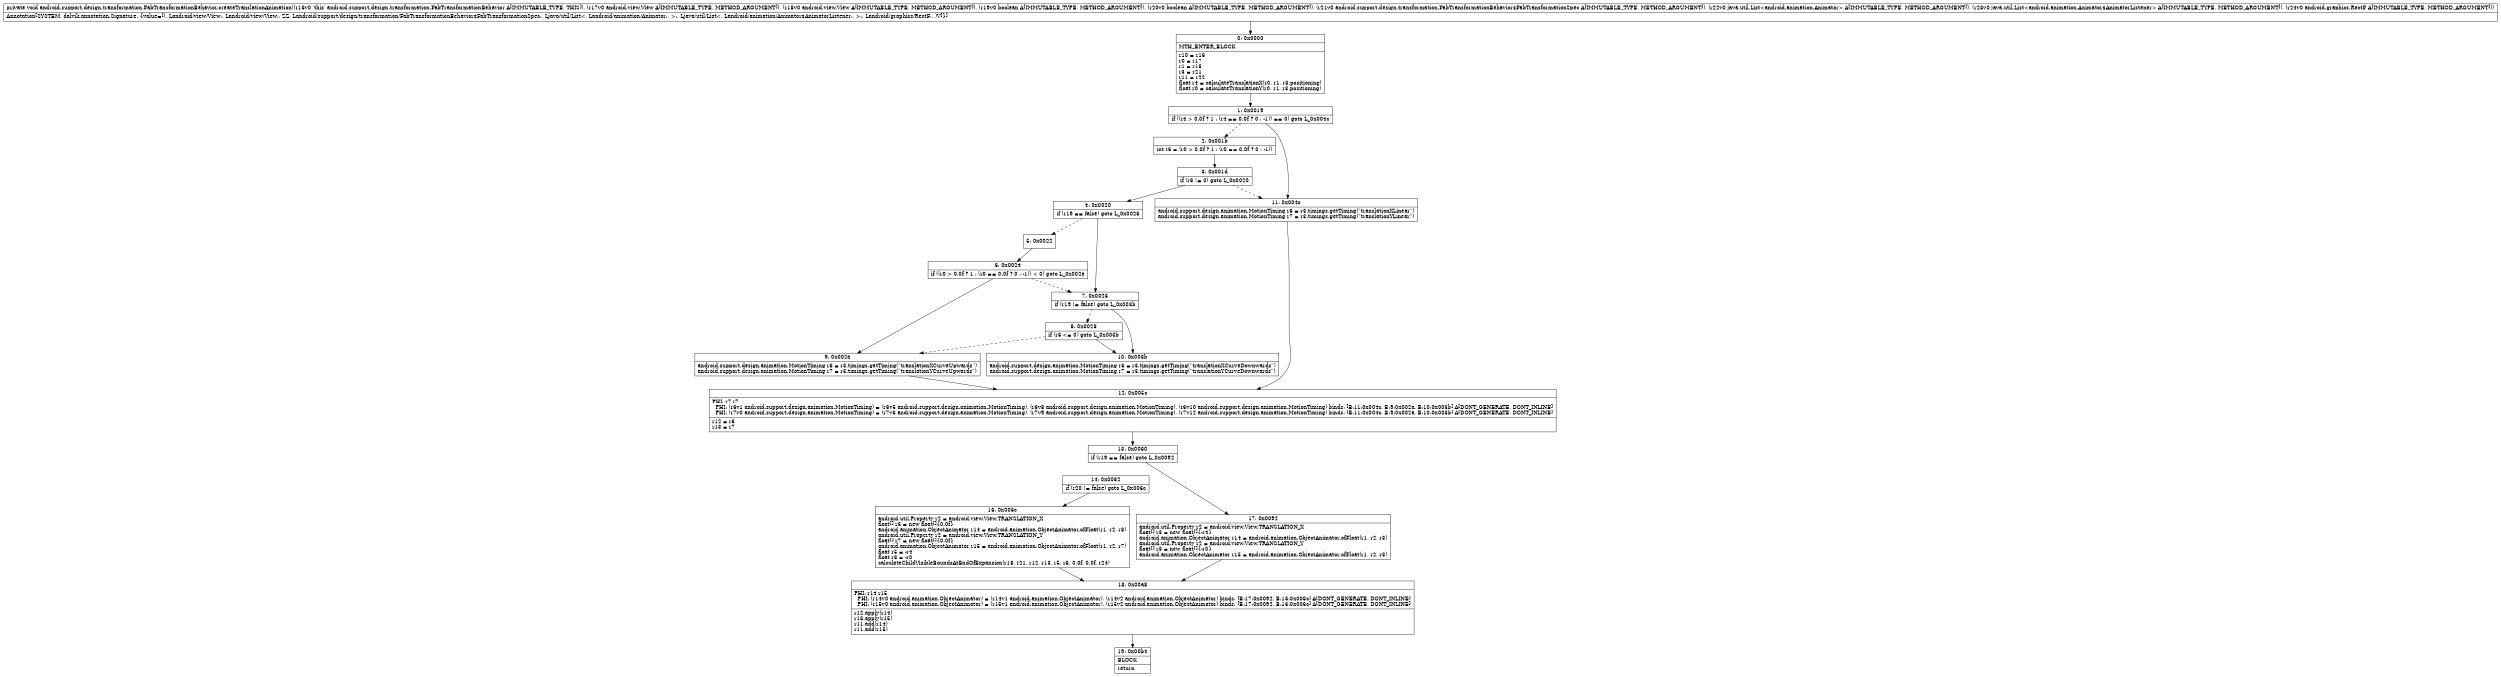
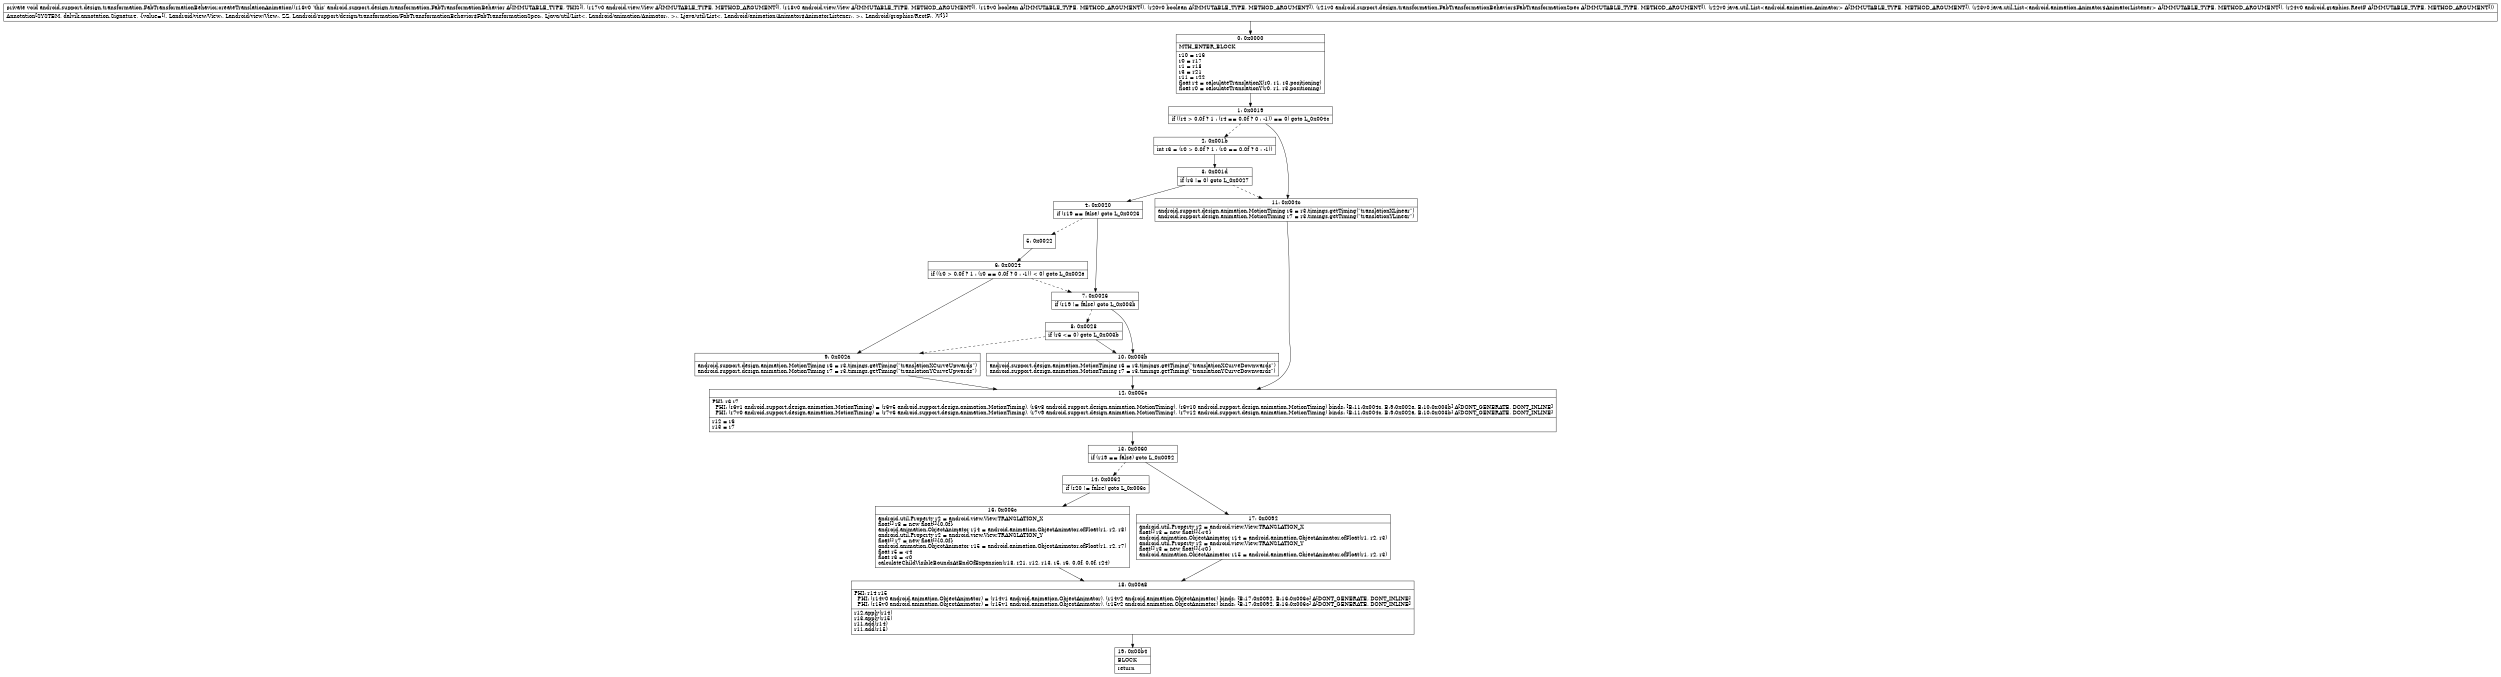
(1215, 181) -> (1215, 181)
none -> (1133, 381)
(726, 402) -> (726, 402)
none -> (1121, 468)
